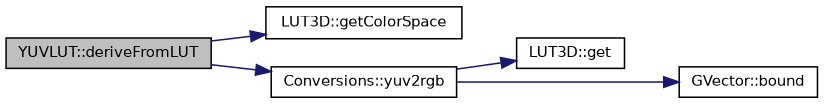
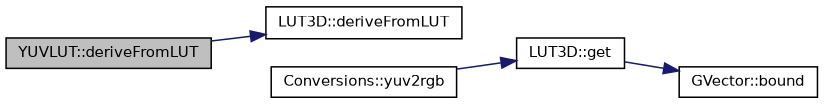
(364, 23) -> (364, 23)
(234, 67) -> none
(560, 82) -> (644, 65)
